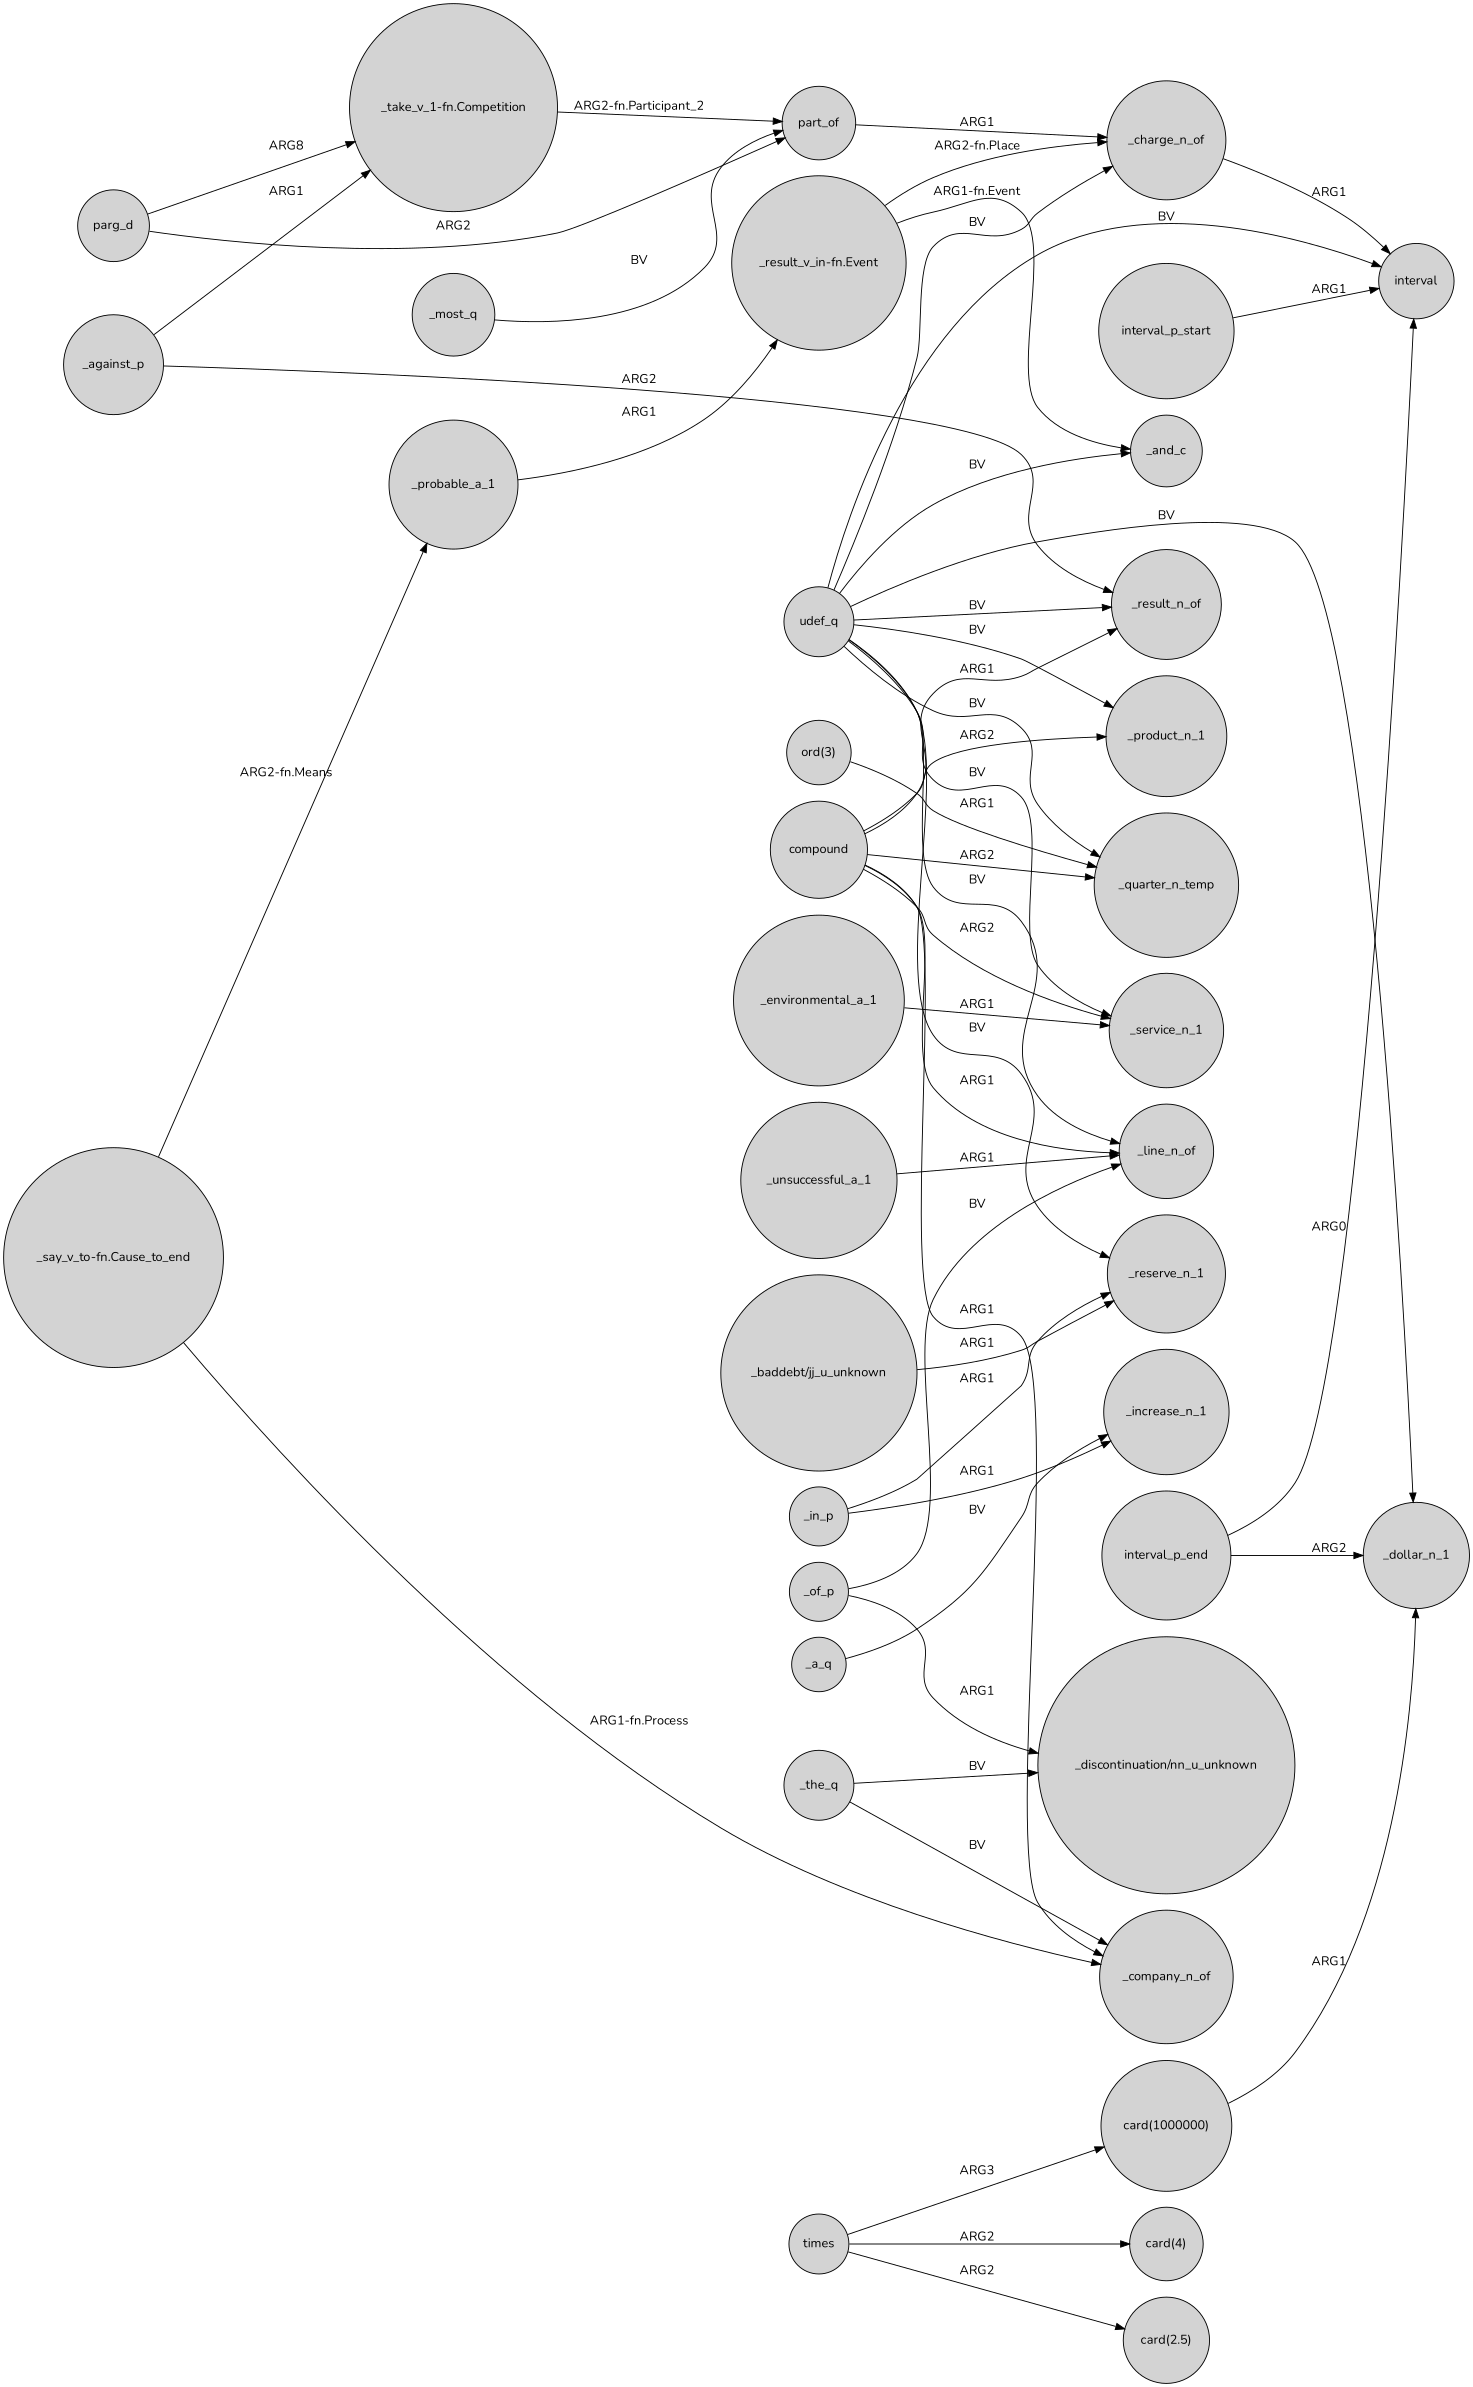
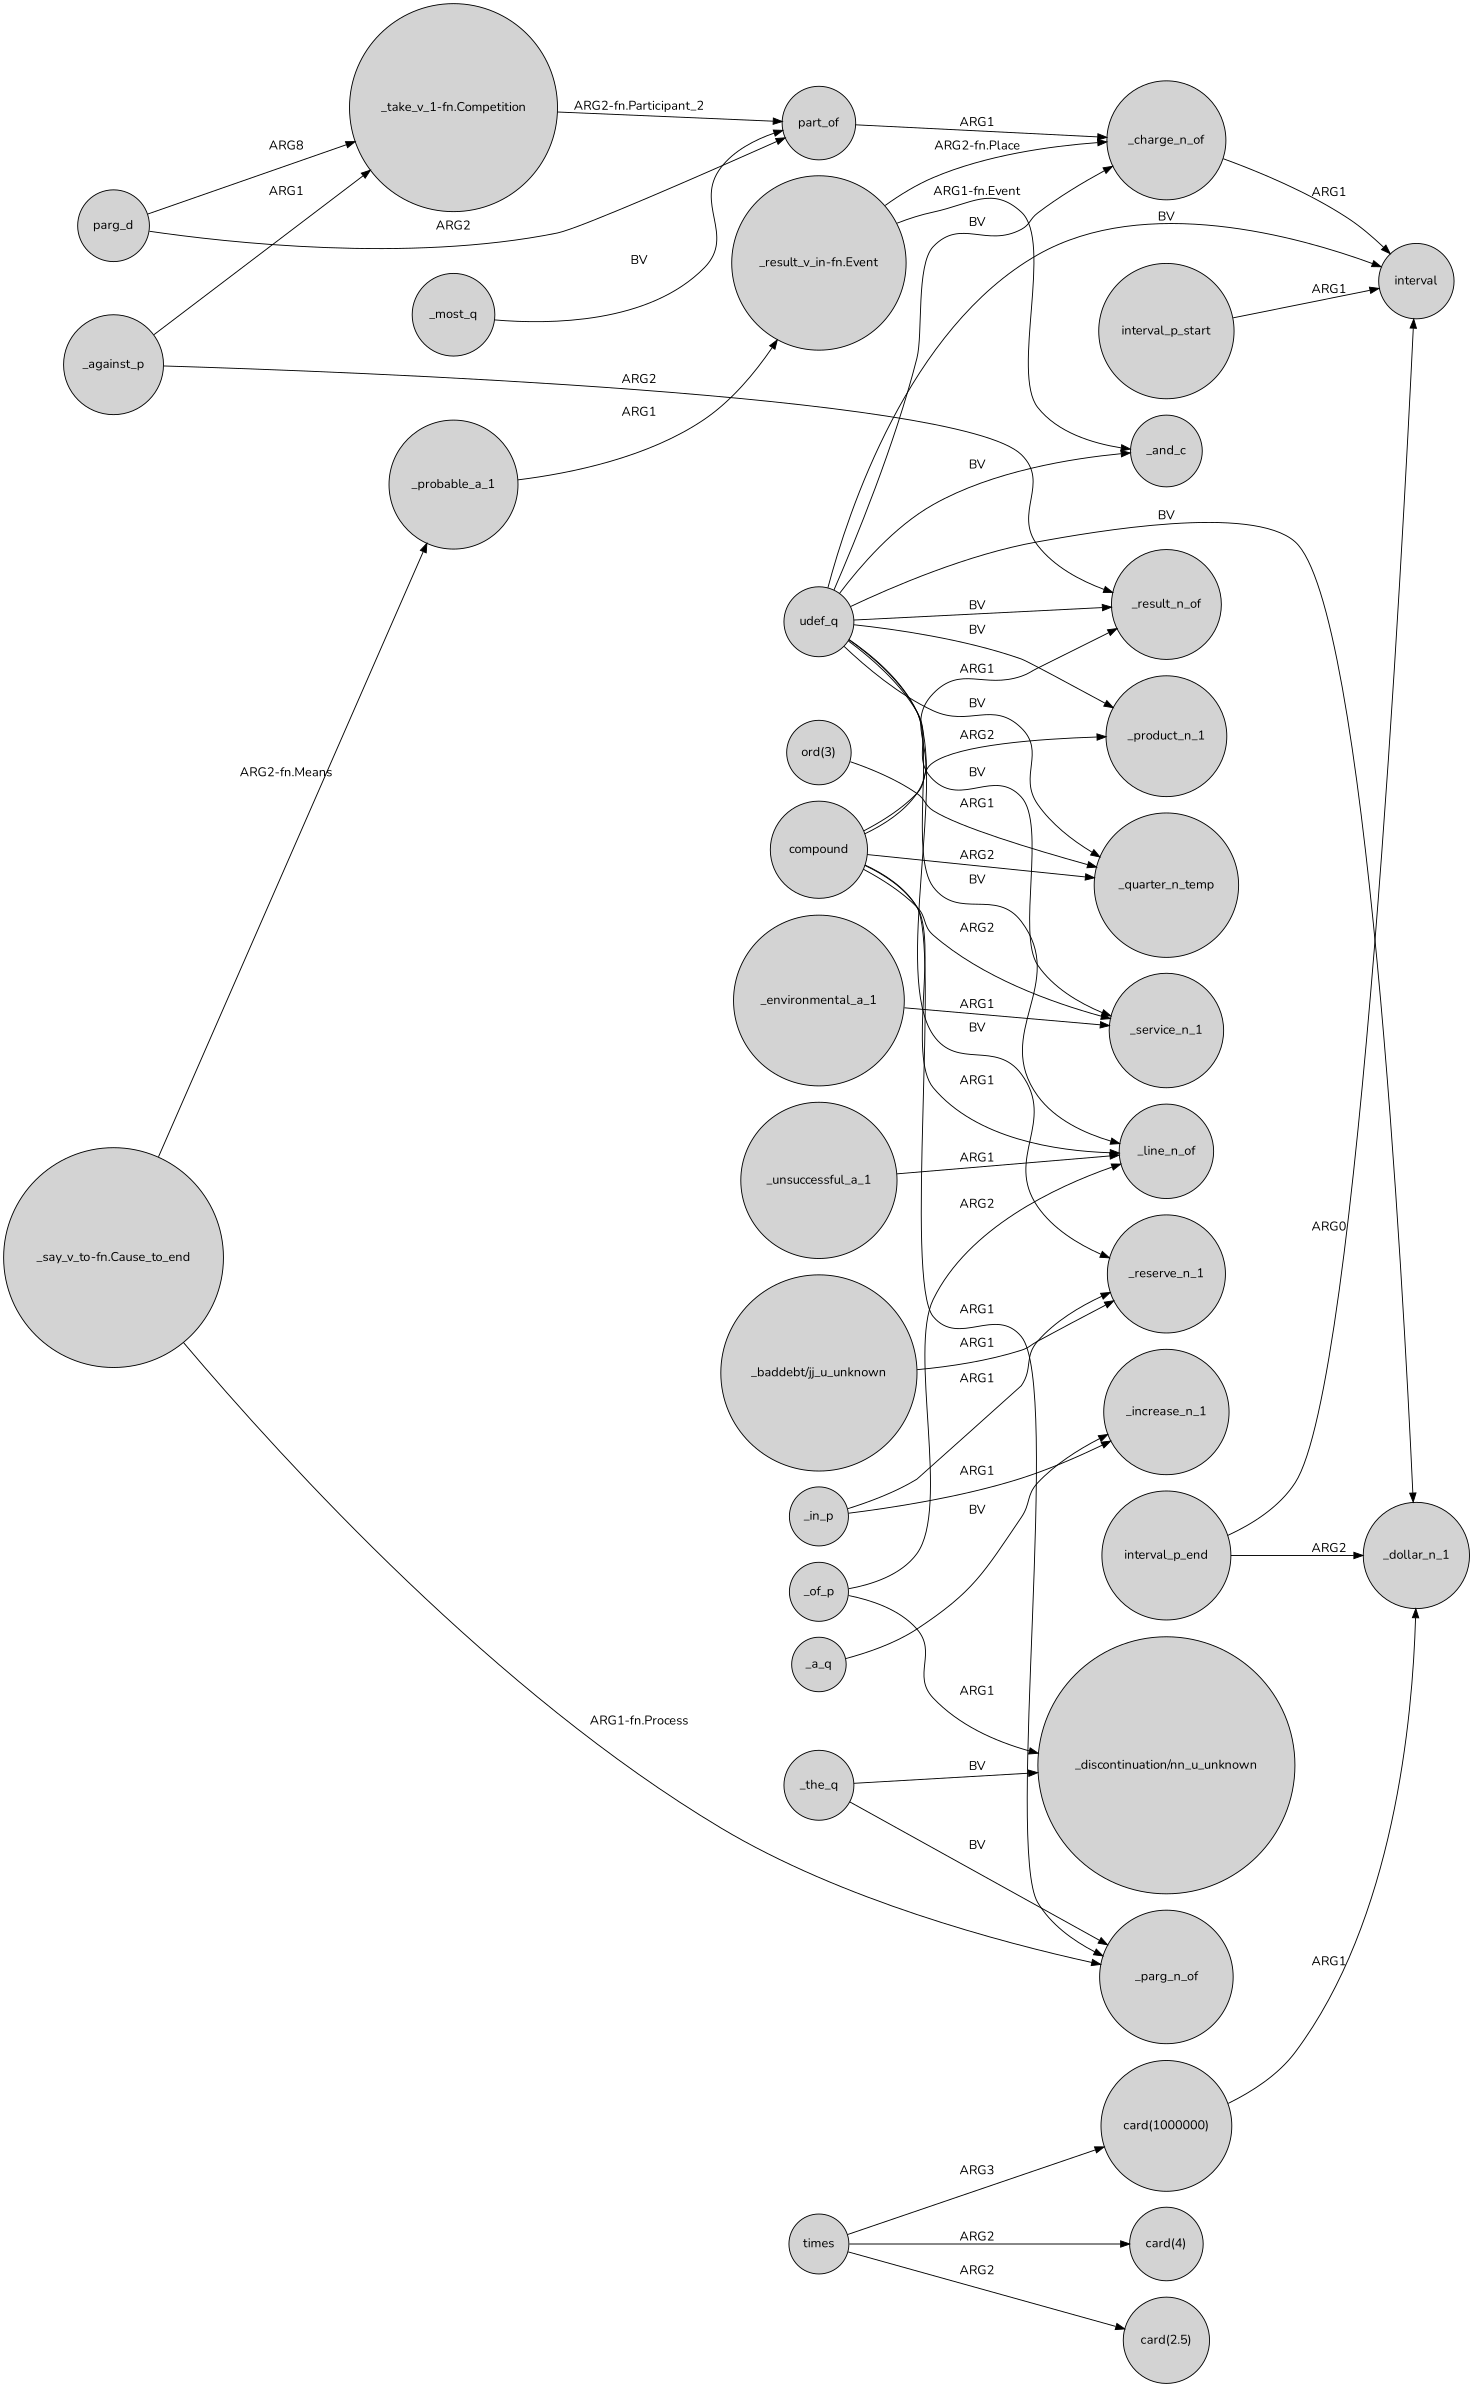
(977, 1204) -> (977, 1204)
(1166, 1977) -> (1166, 1977)
